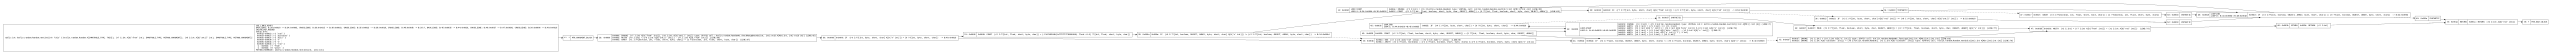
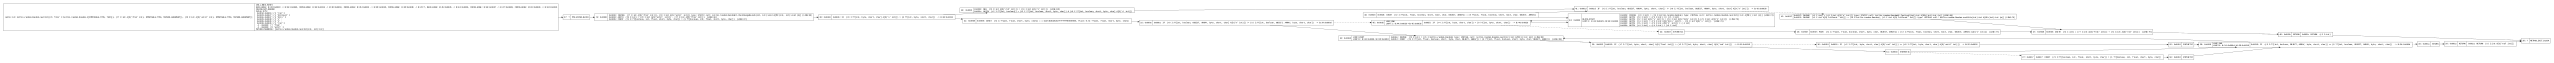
(2434, 18) -> (2435, 44)
(2539, 22) -> (2540, 41)
(2387, 24) -> (2426, 38)
(1586, 28) -> (1589, 19)
(582, 38) -> (580, 17)
(1339, 38) -> (1352, 23)
